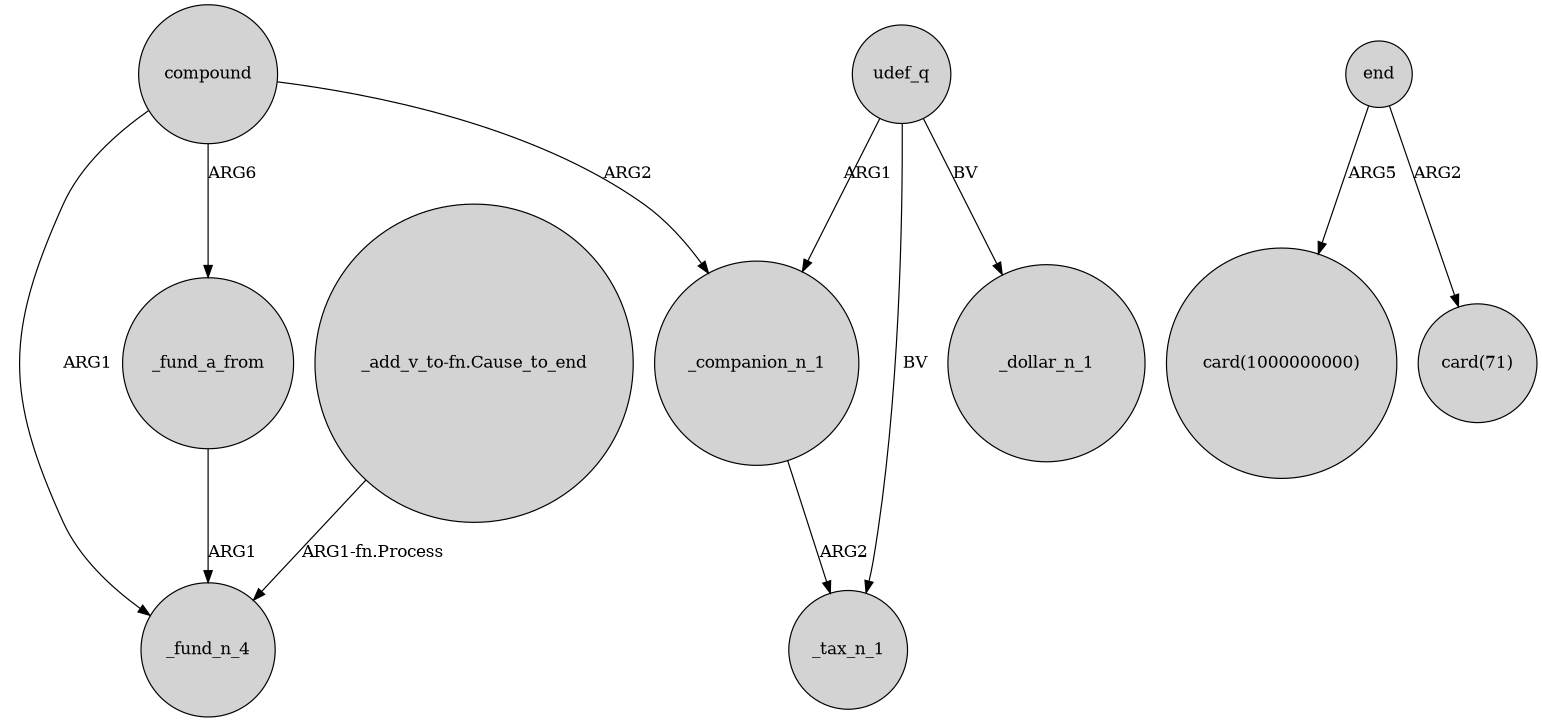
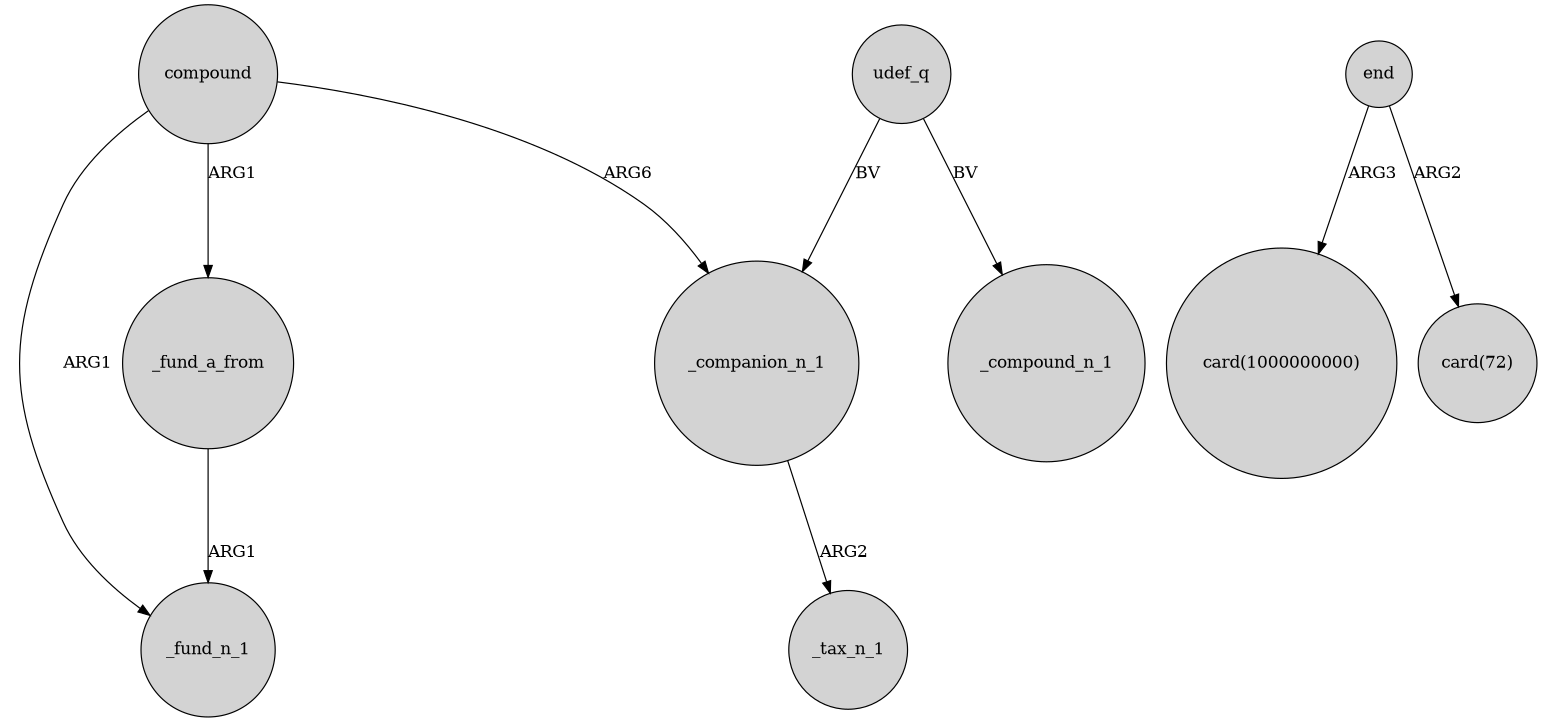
(232, 174) -> (232, 174)
(628, 174) -> (628, 174)
(868, 174) -> (868, 174)
(1373, 174) -> (1373, 174)
(896, 353) -> none
(474, 363) -> none
(1046, 363) -> (1046, 363)
(1478, 363) -> (1478, 363)
(208, 650) -> (208, 650)
